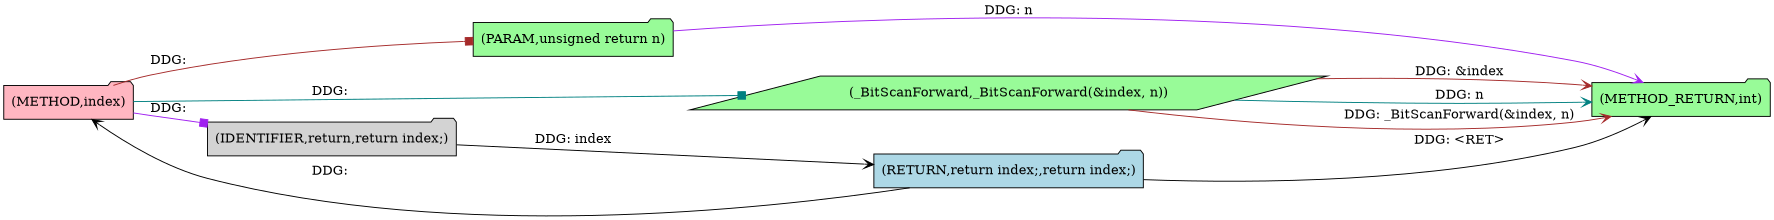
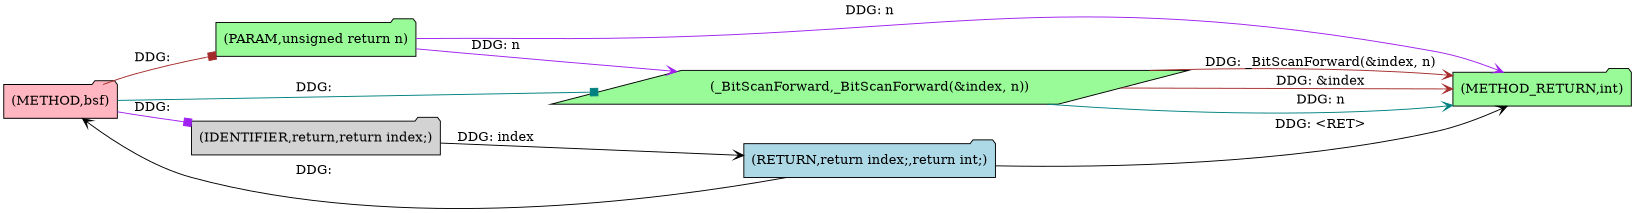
none -> (542, 60)
(69, 102) -> (61, 101)
(1009, 171) -> (870, 161)
